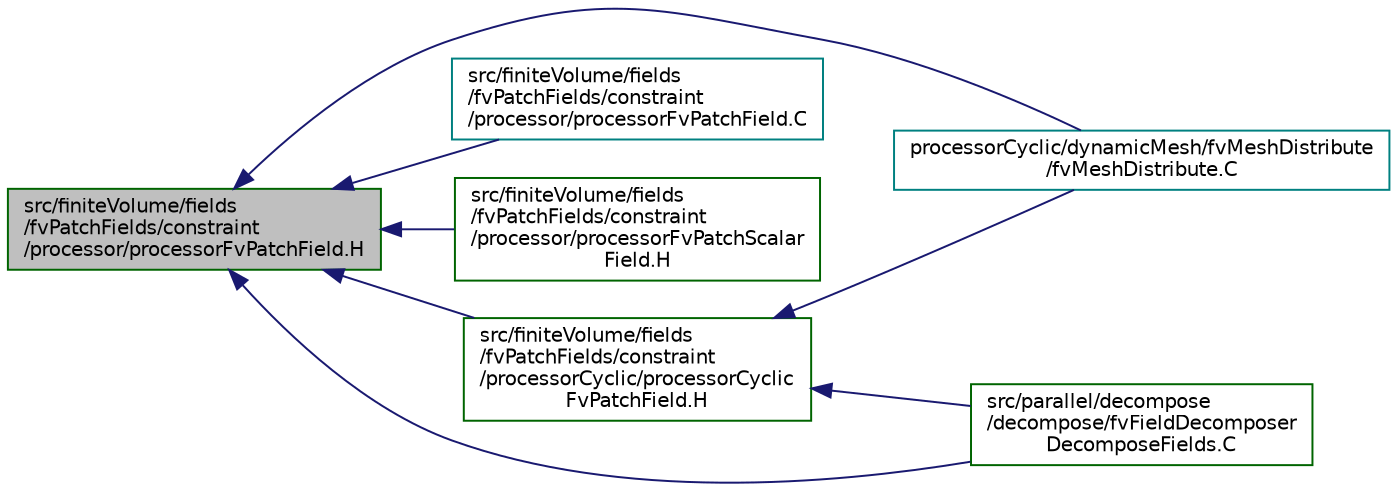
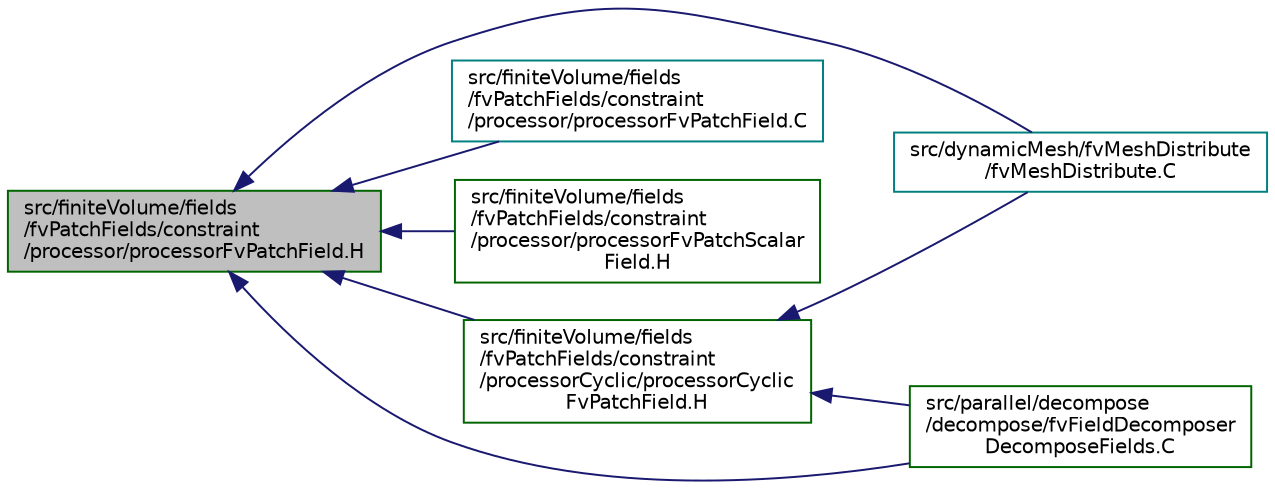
(1142, 160) -> (1081, 162)
